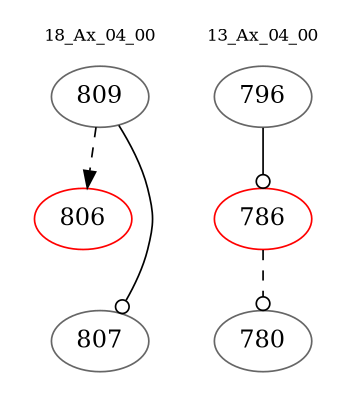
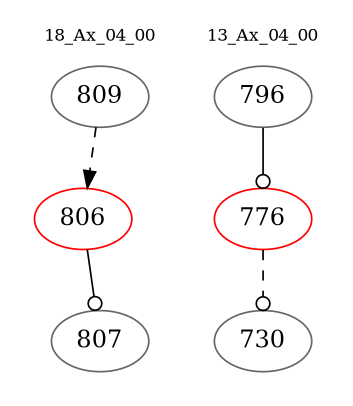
(152, 212) -> (91, 273)
(263, 219) -> (263, 219)
(263, 341) -> (263, 341)
